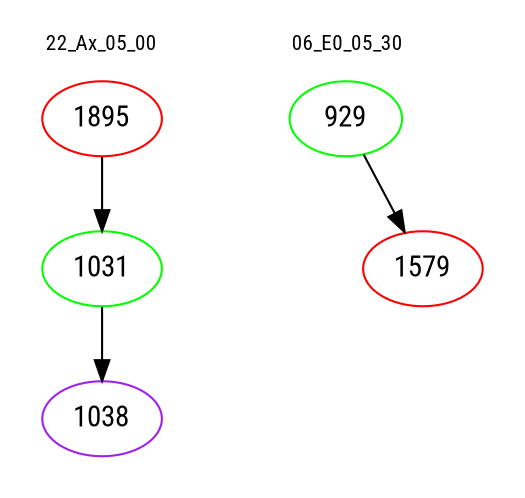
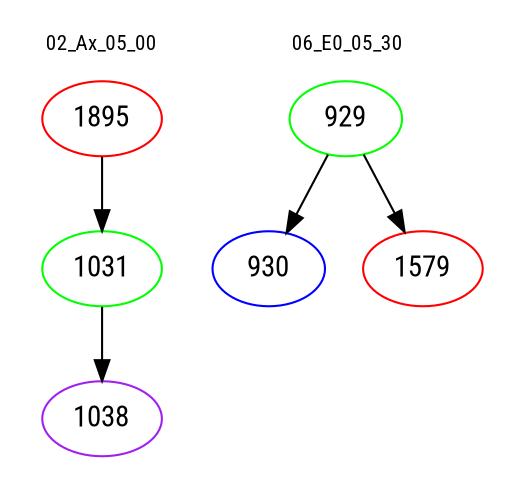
(102, 45) -> (102, 45)
none -> (269, 269)
